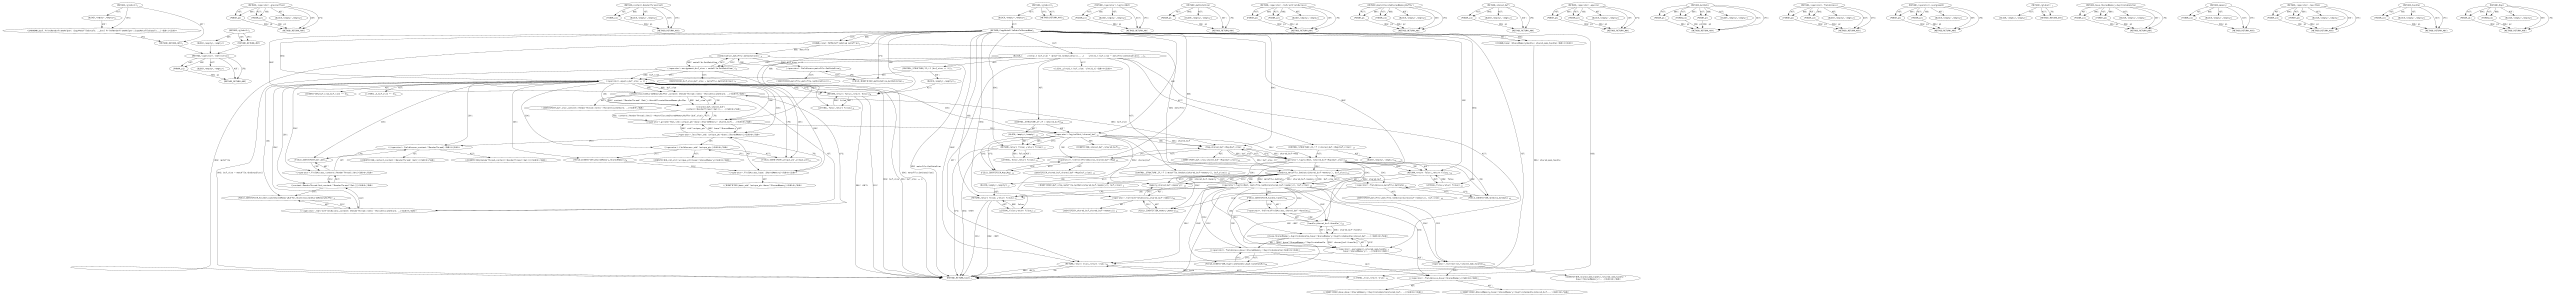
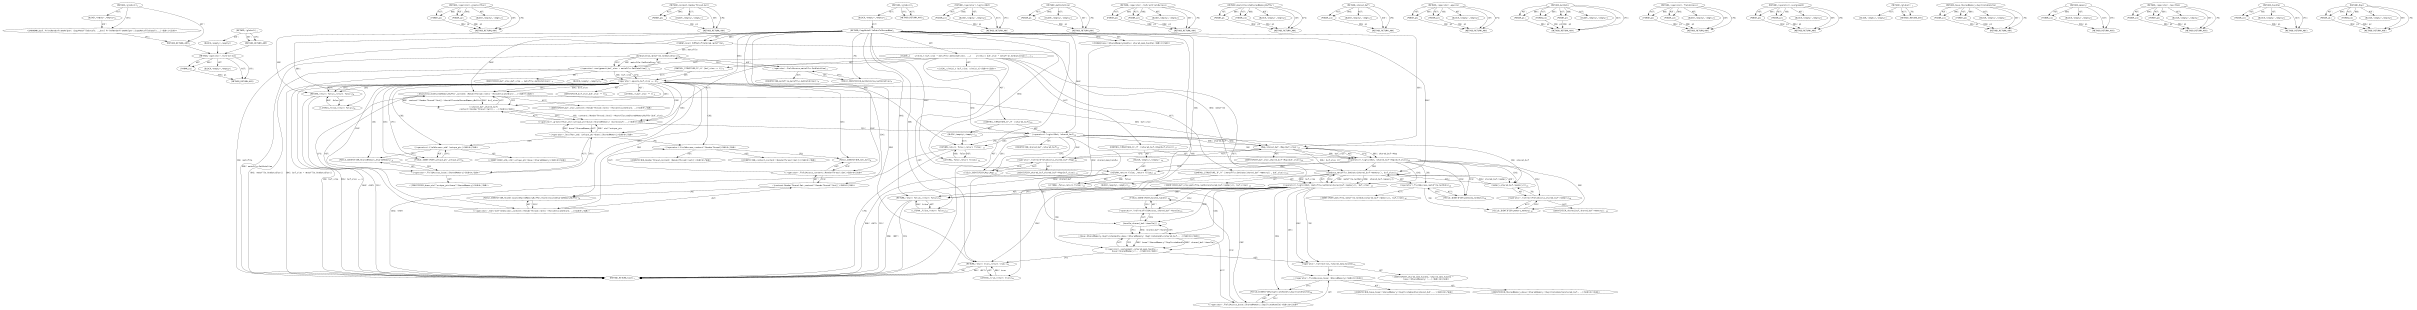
(792, 62) -> (749, 62)
none -> (406, 167)
none -> (1305, 285)
